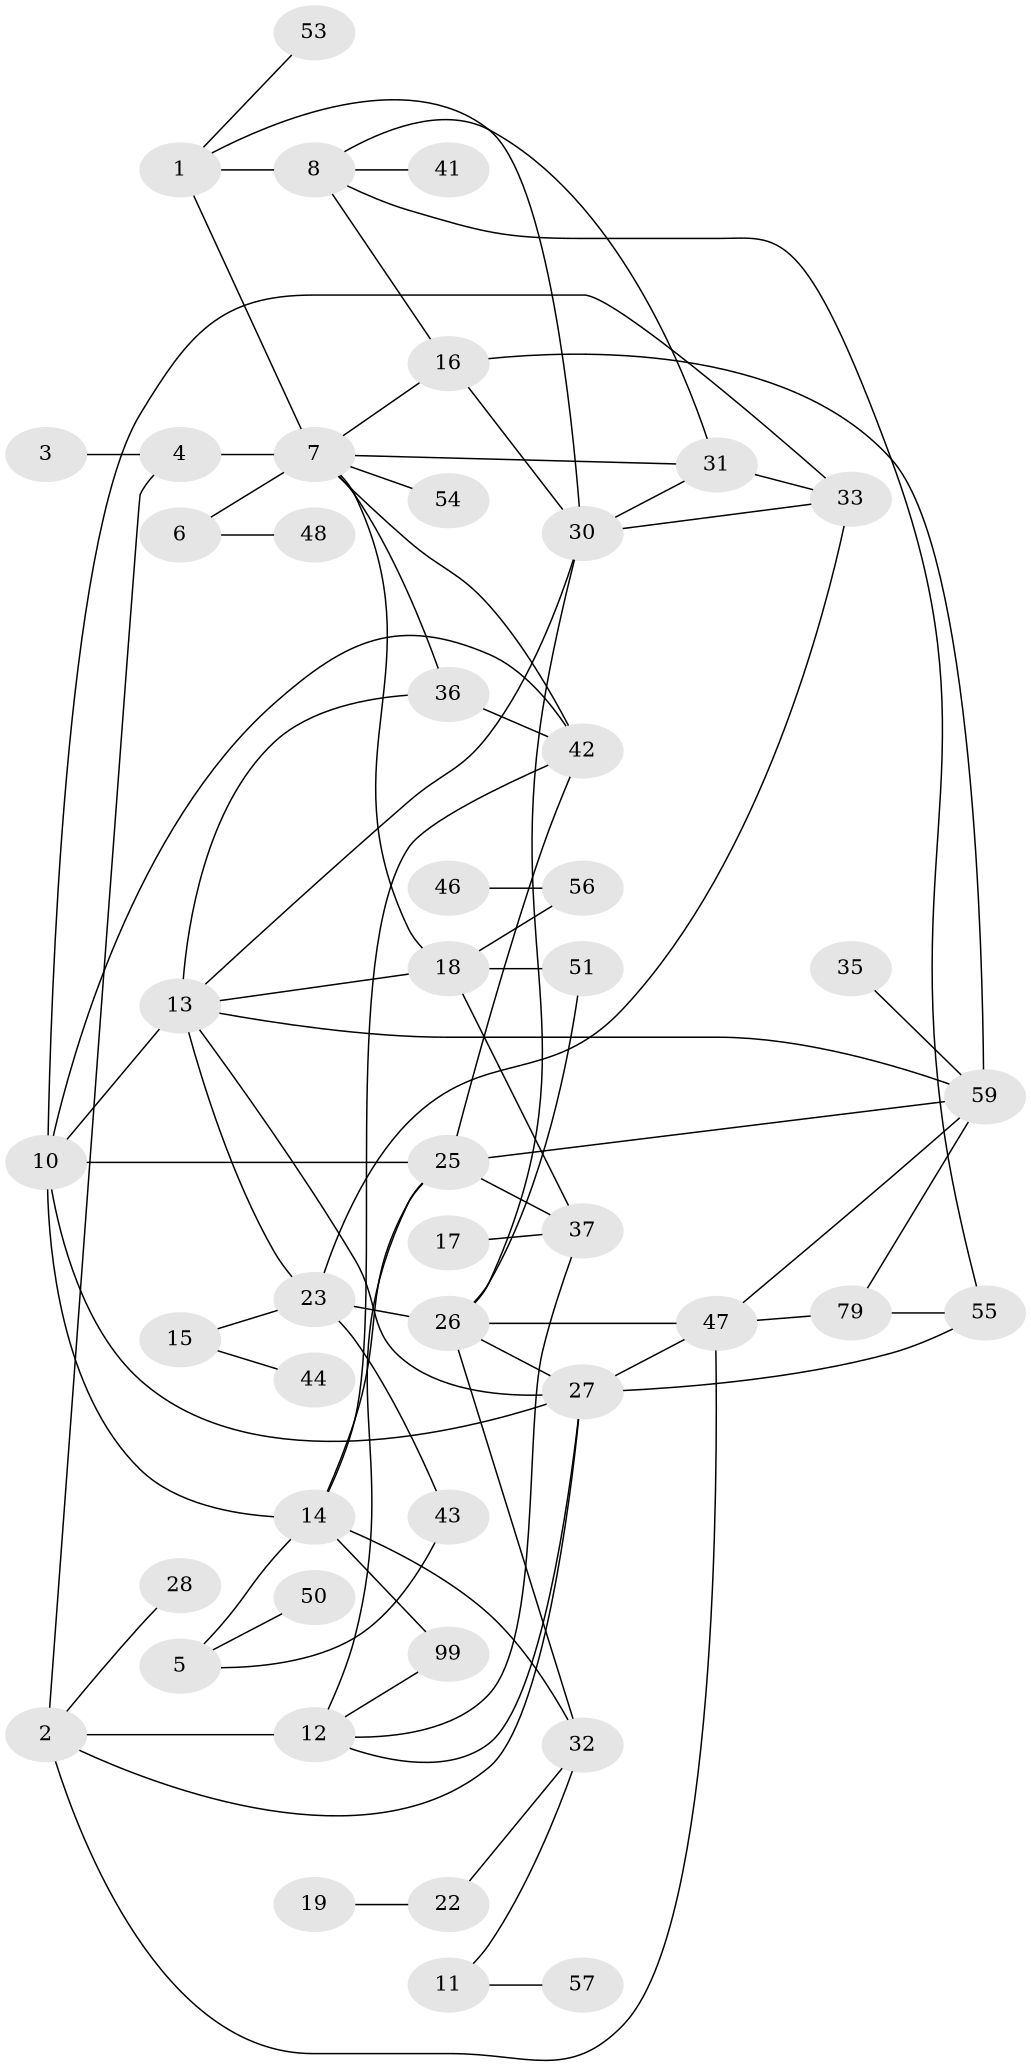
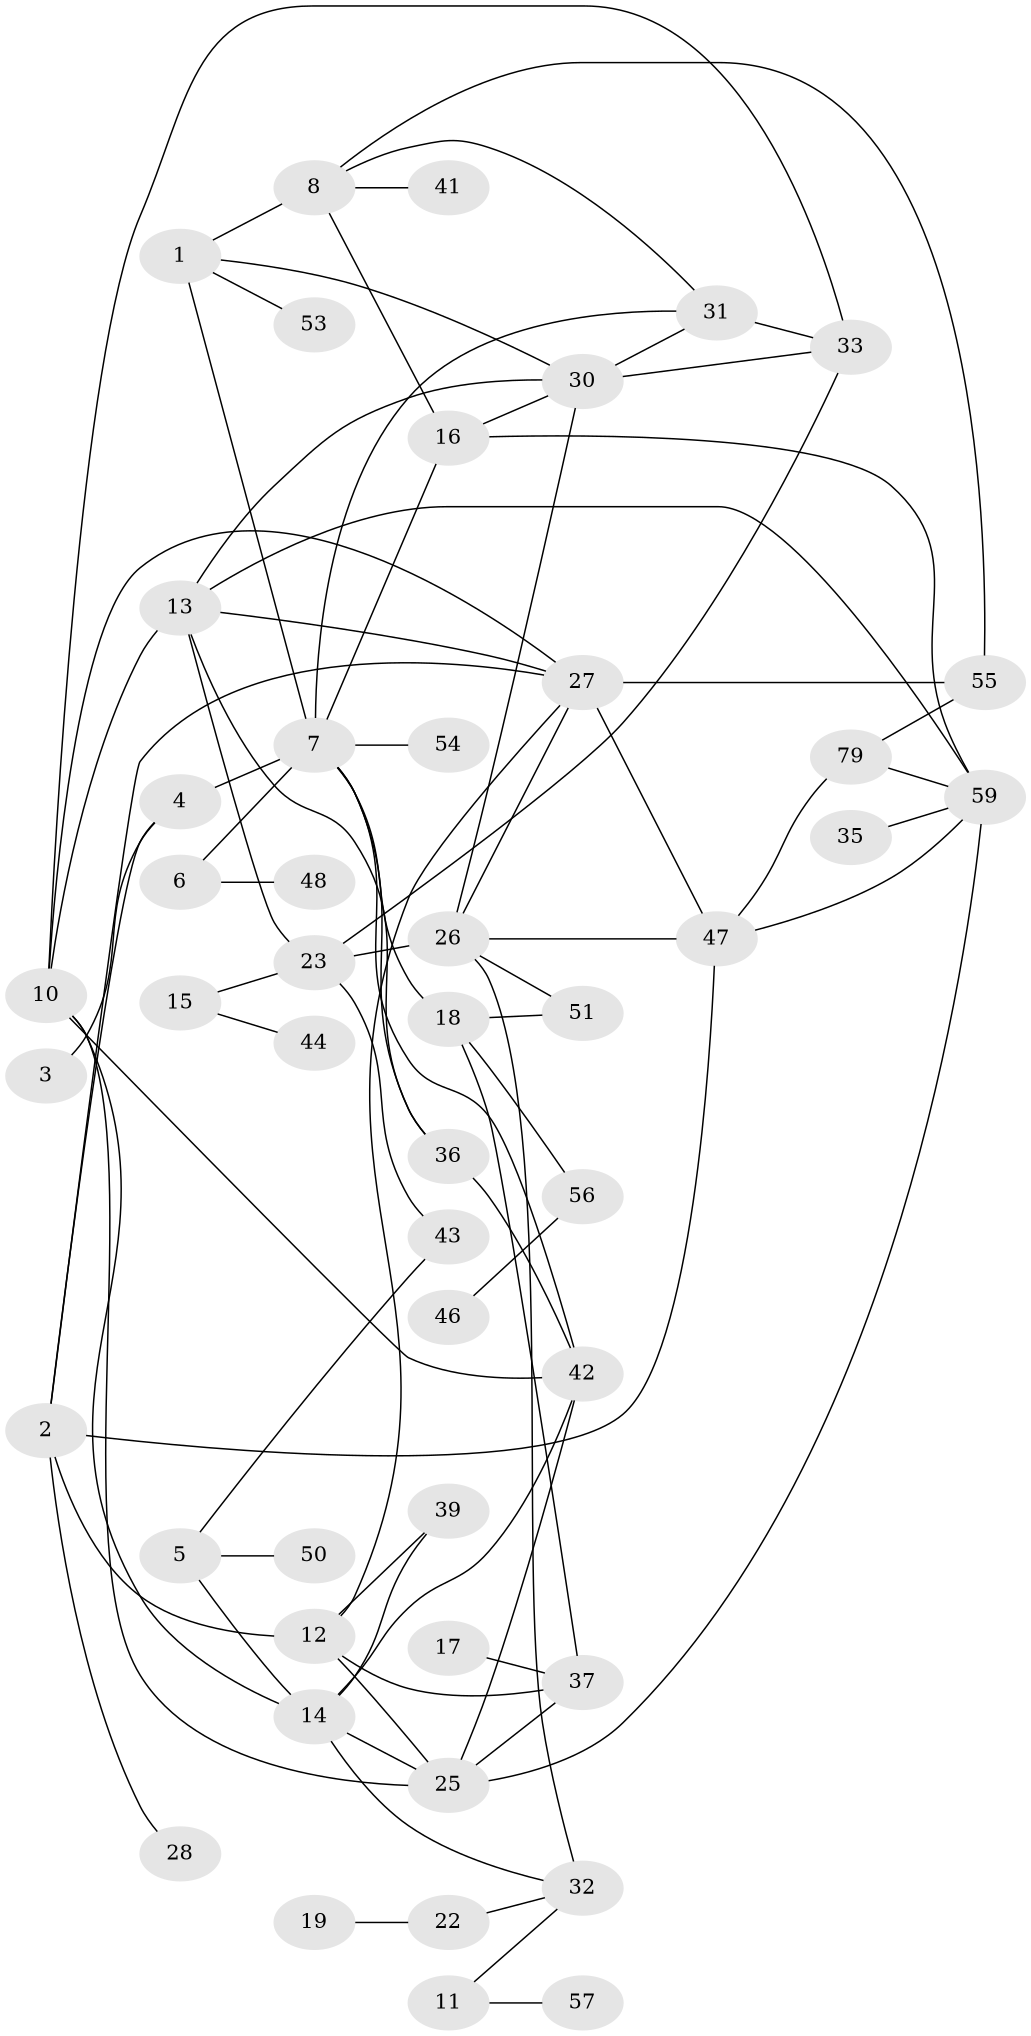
(314, 987) -> none
(449, 1654) -> (449, 1511)
